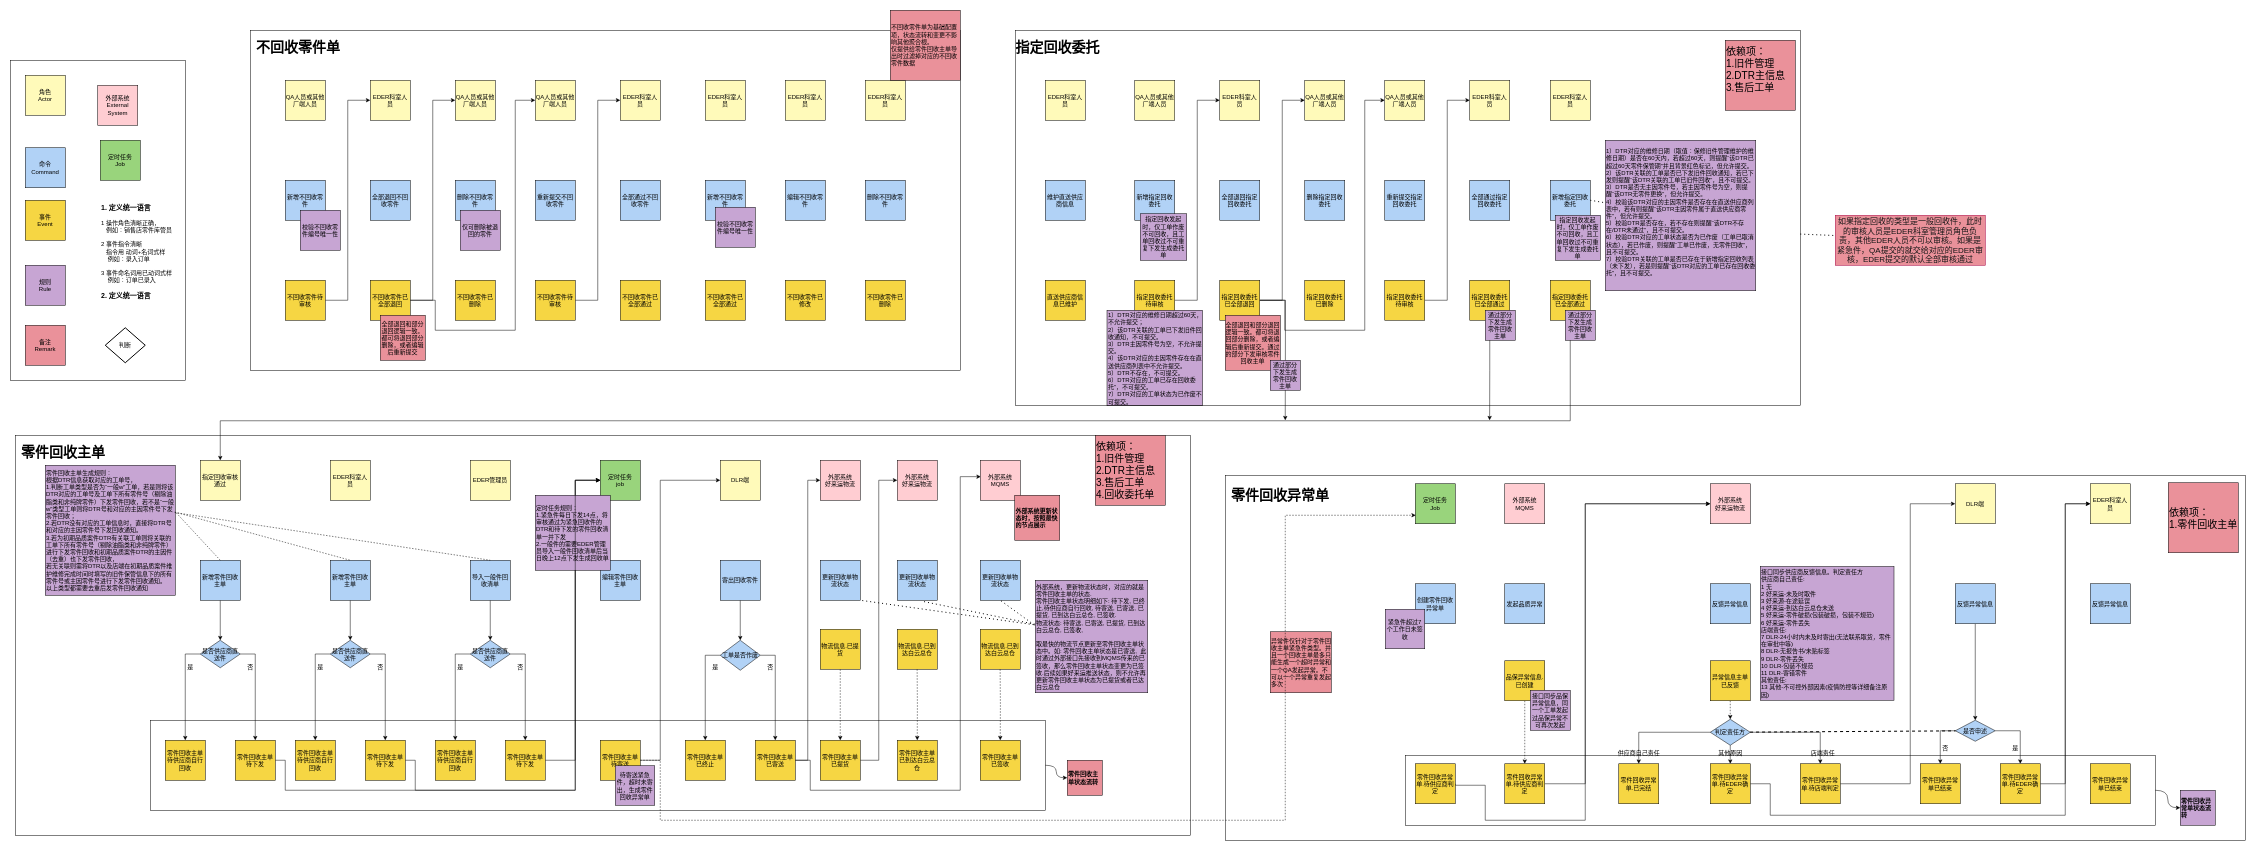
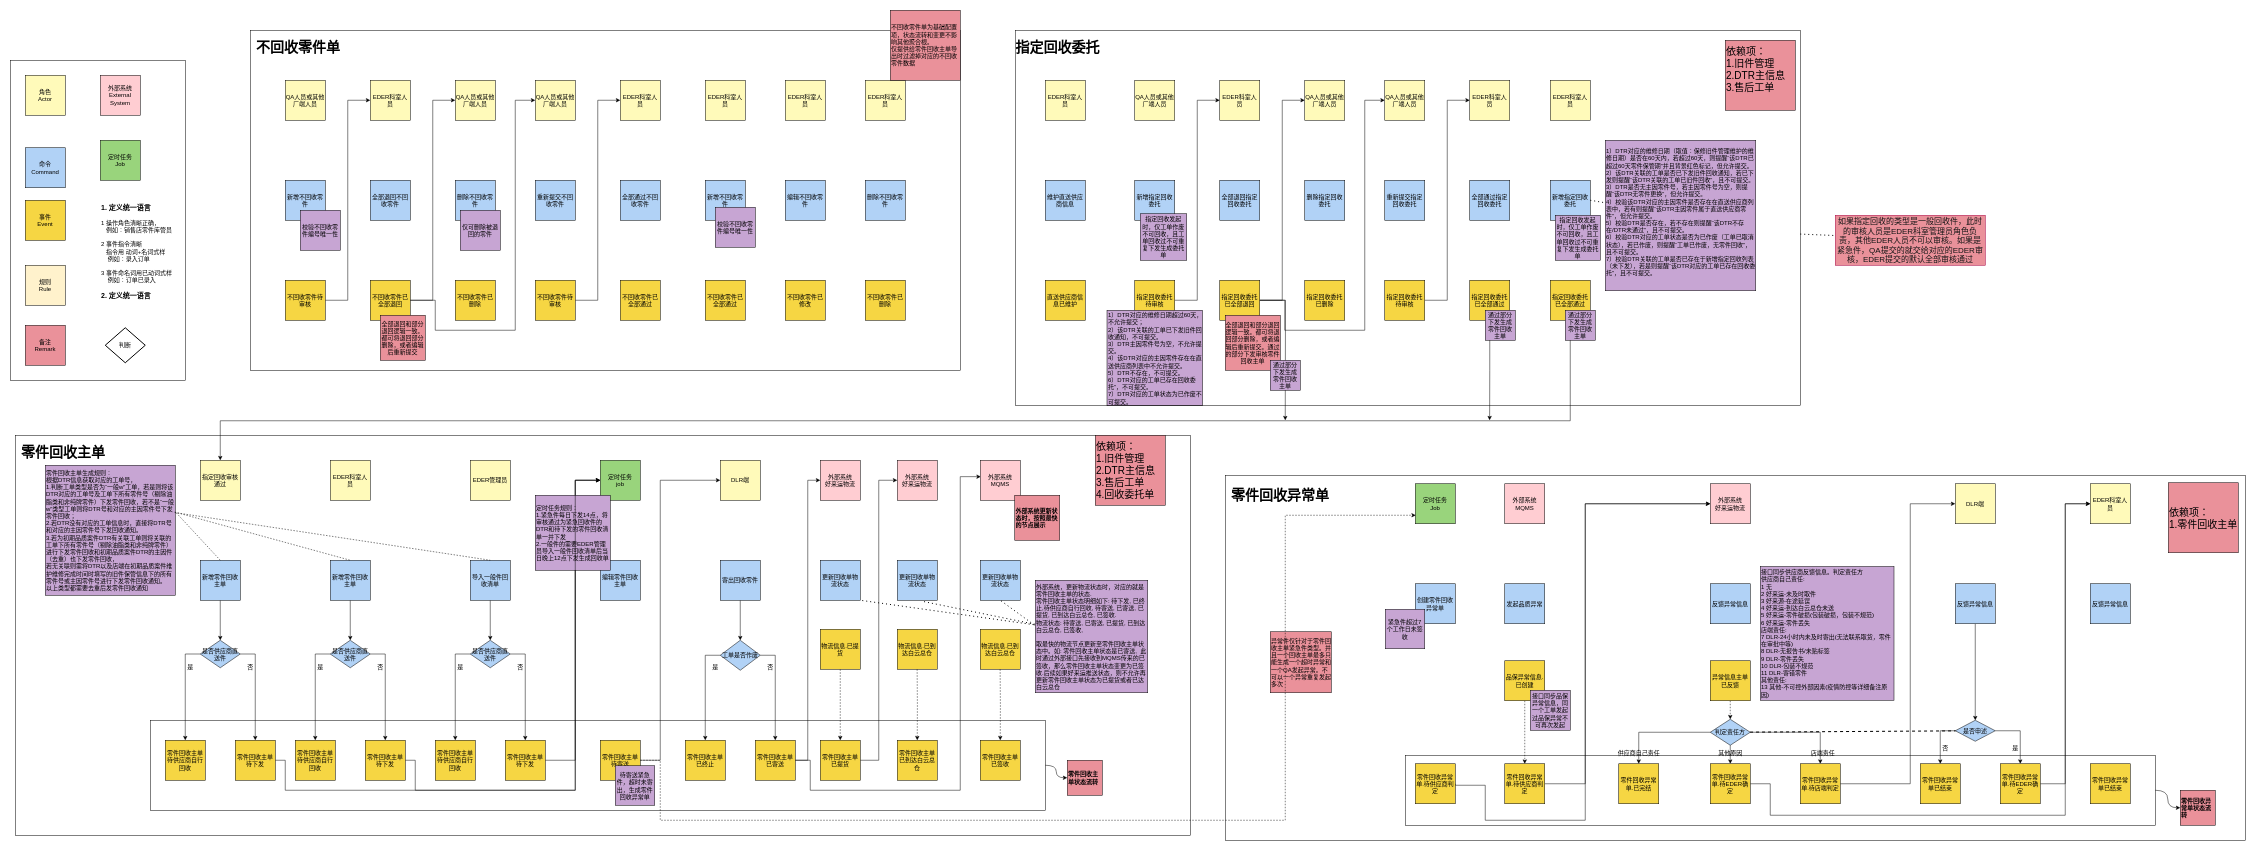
(118, 105) -> (120, 95)
(45, 285) -> (45, 285)
(2198, 808) -> (2198, 808)
